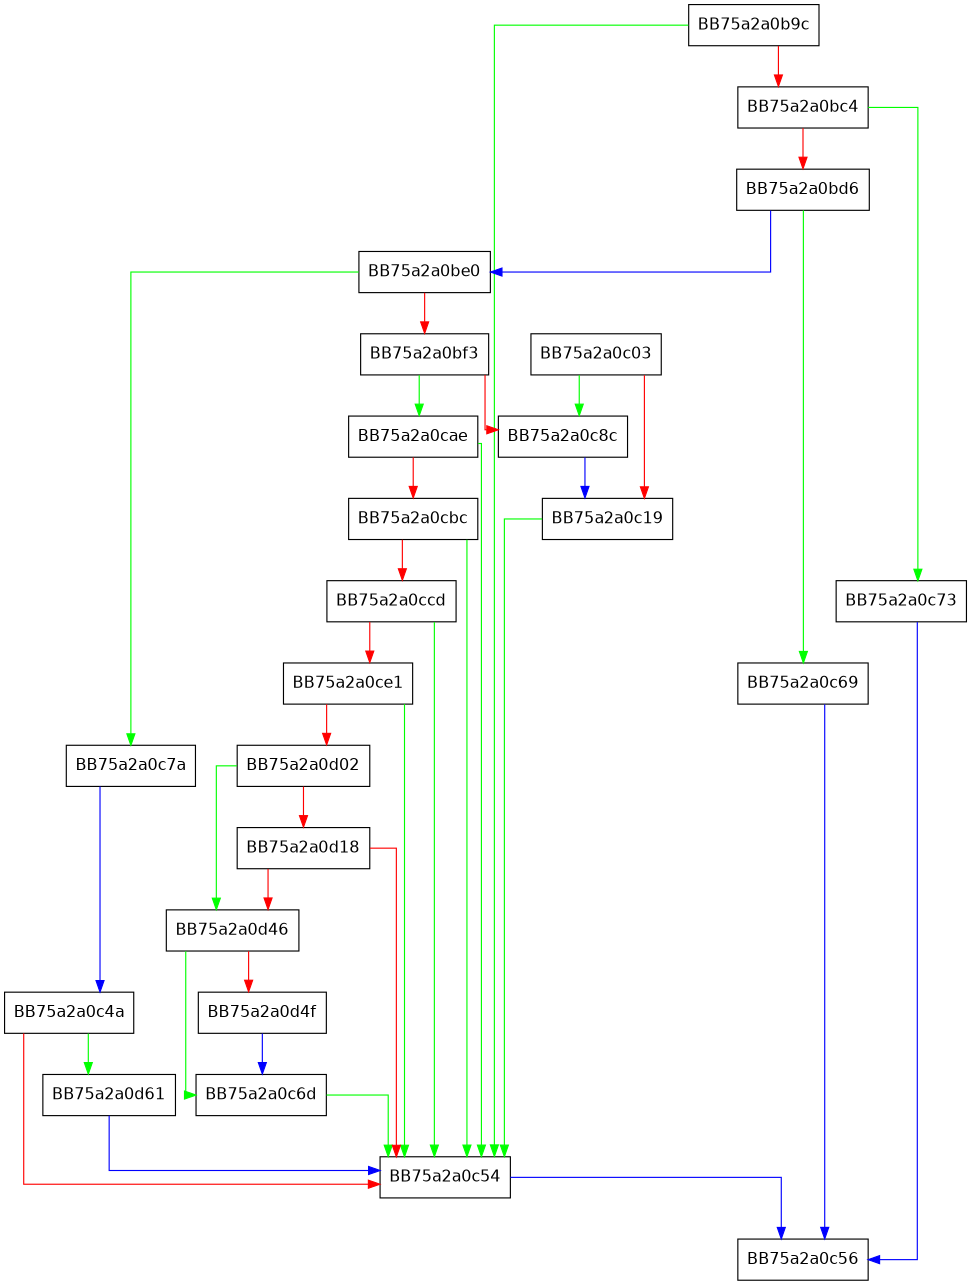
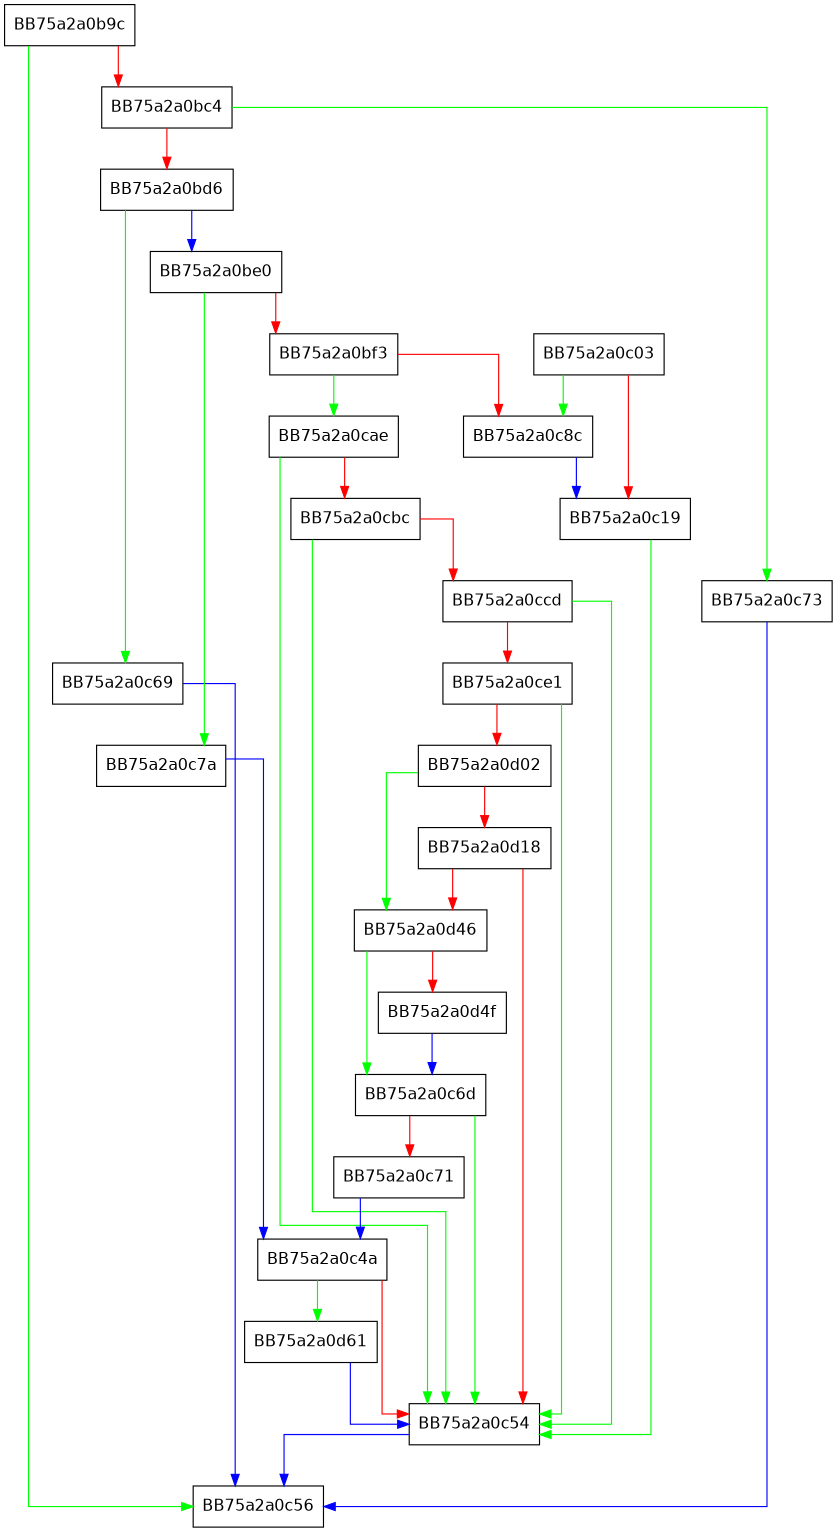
(494, 488) -> (29, 853)
none -> (399, 1177)
